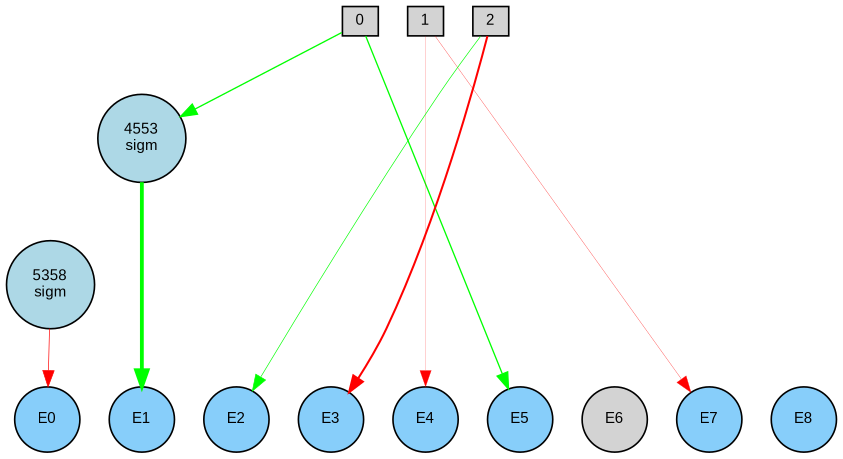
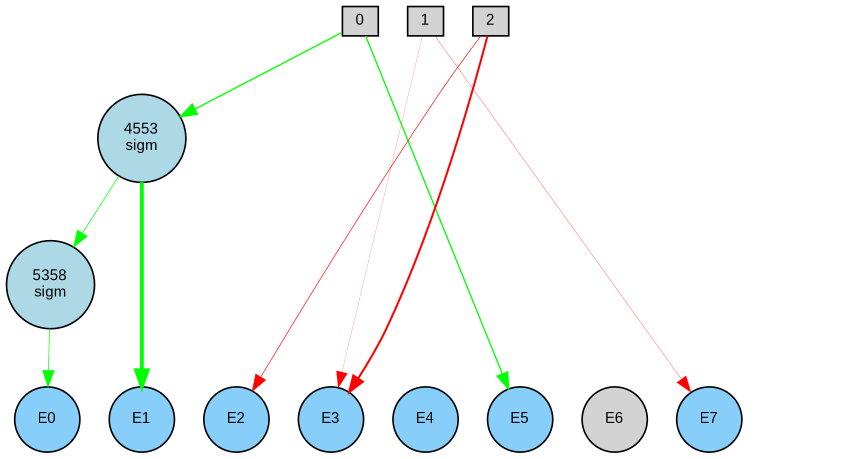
(426, 153) -> (382, 204)
(367, 204) -> (367, 204)
none -> (101, 205)
(49, 350) -> (49, 350)
(804, 420) -> none
